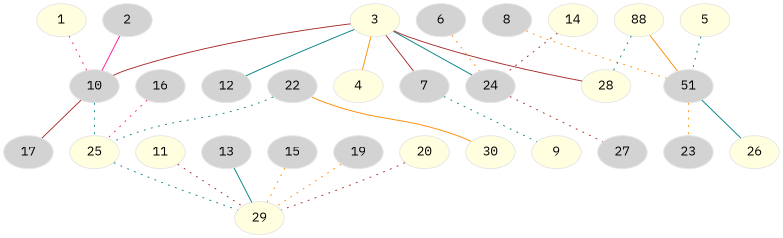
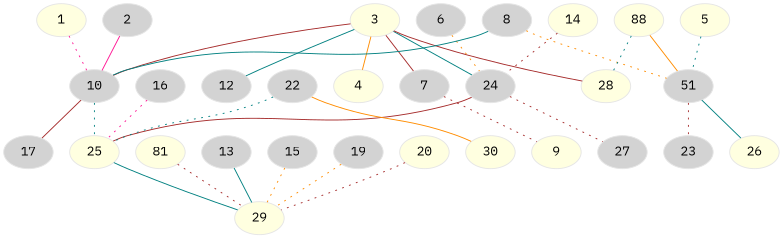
none -> (320, 54)
none -> (292, 119)
(490, 119) -> (490, 119)
(688, 119) -> (688, 119)
(160, 152) -> (160, 152)
(175, 188) -> (175, 188)
